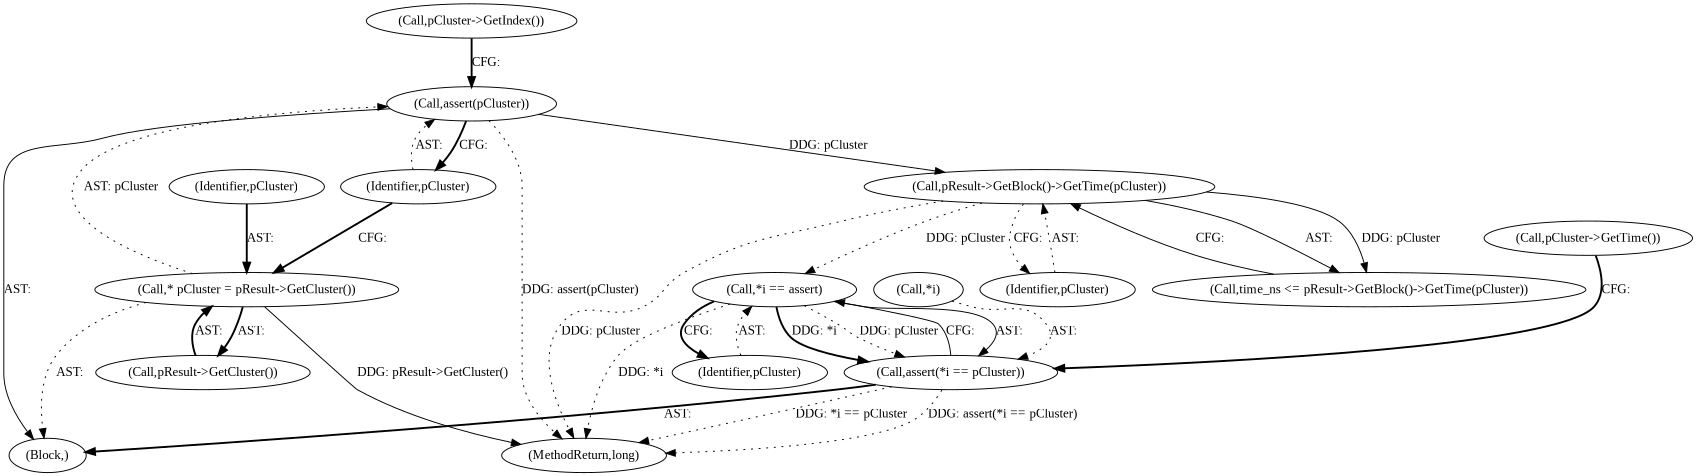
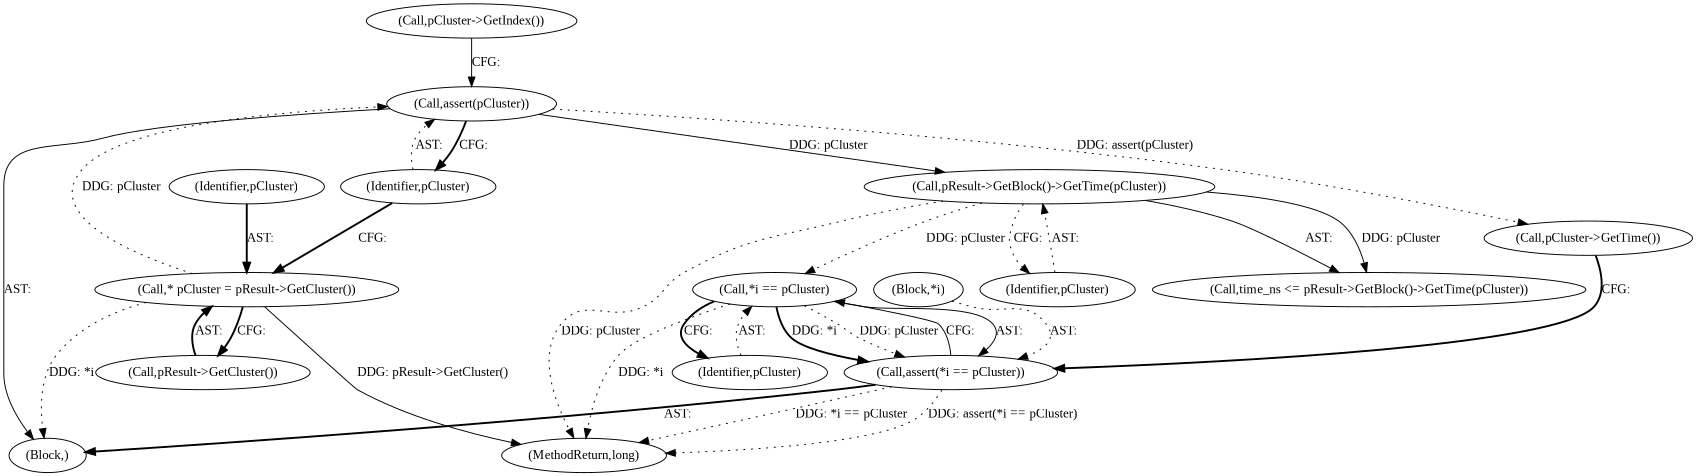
(472, 58) -> (472, 58)
(121, 187) -> (121, 187)
(1174, 248) -> none
(522, 277) -> (1038, 147)
(775, 290) -> (775, 290)
(918, 290) -> (918, 290)
(253, 331) -> (253, 331)
(72, 373) -> (72, 373)
